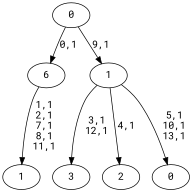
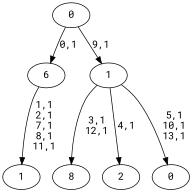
(71, 177) -> (71, 177)
